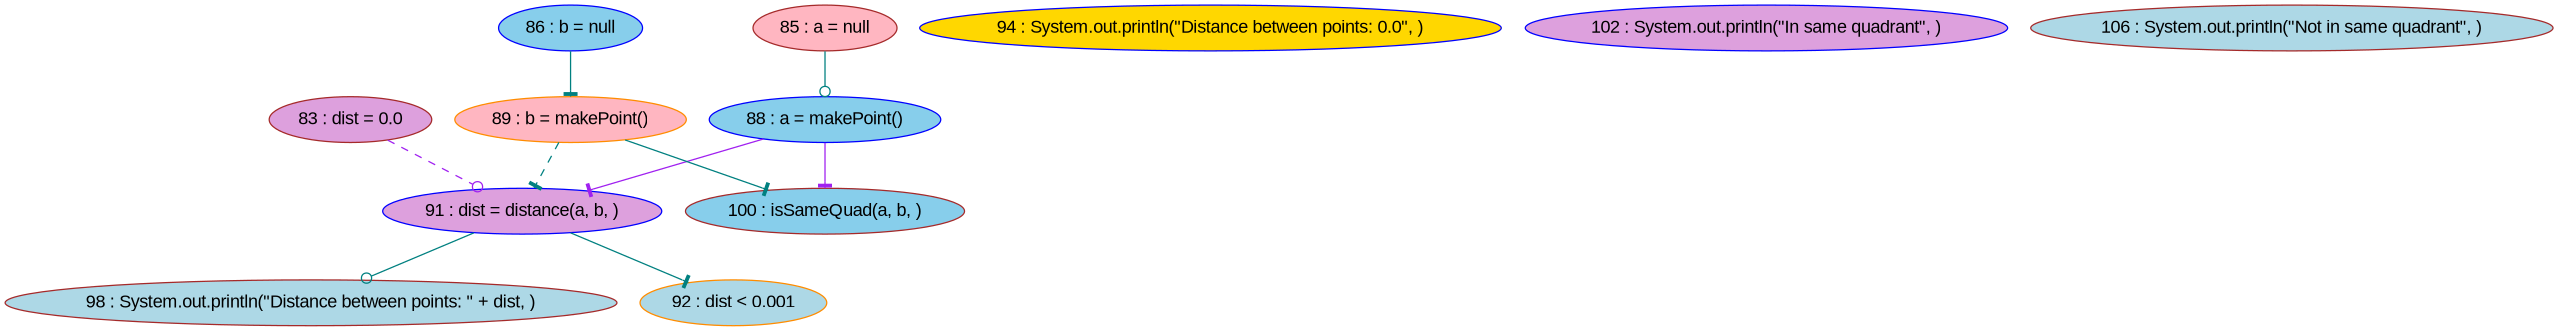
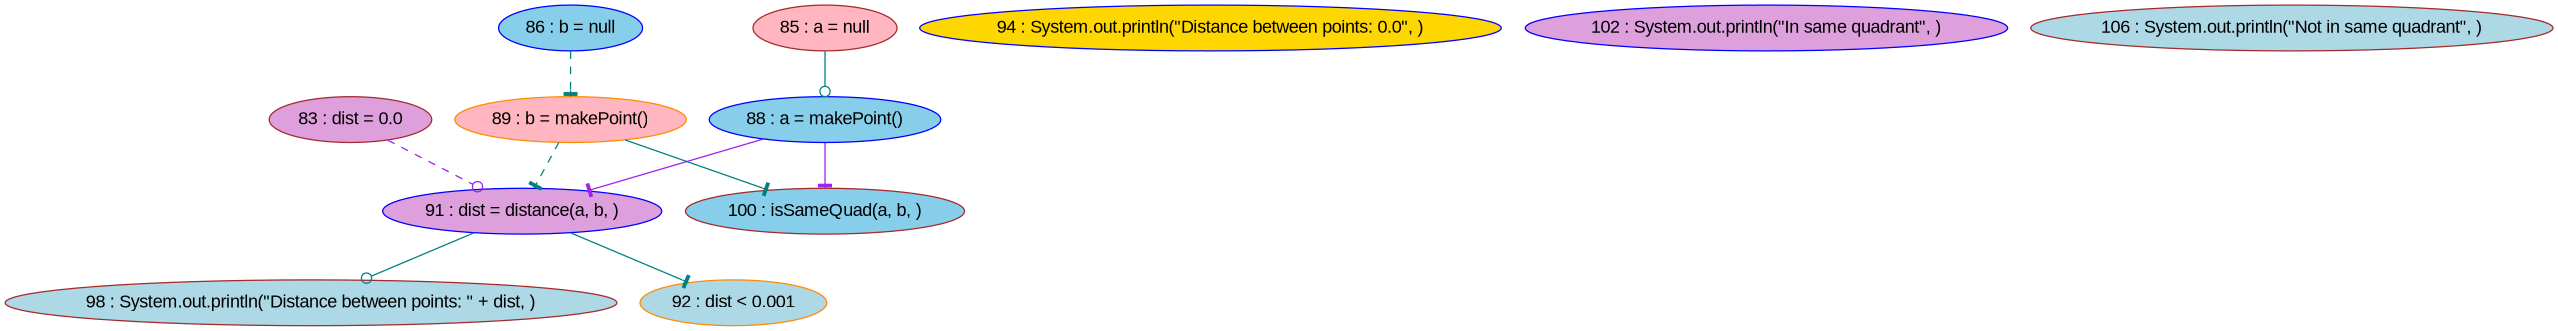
(571, 71) -> (571, 71)
